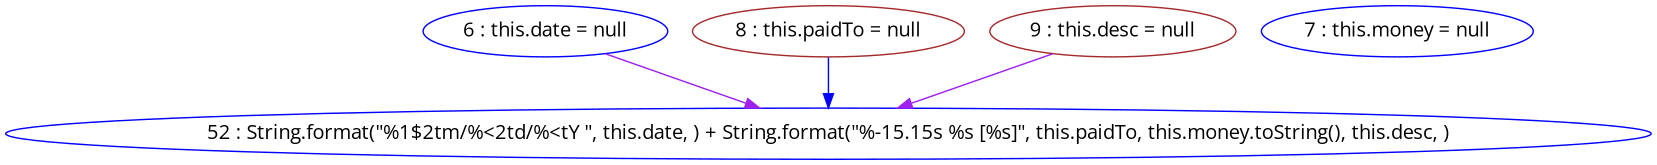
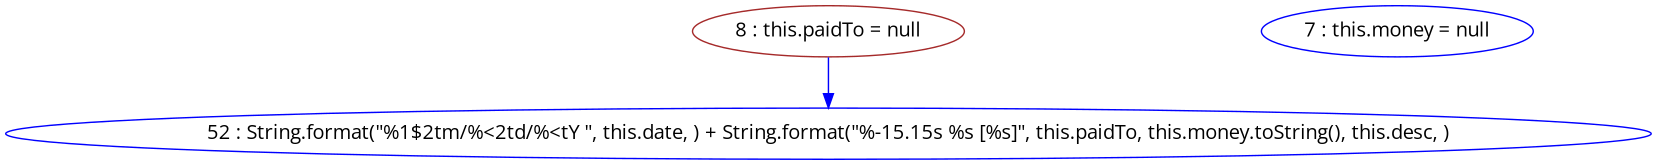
(545, 31) -> none
(1113, 31) -> none
